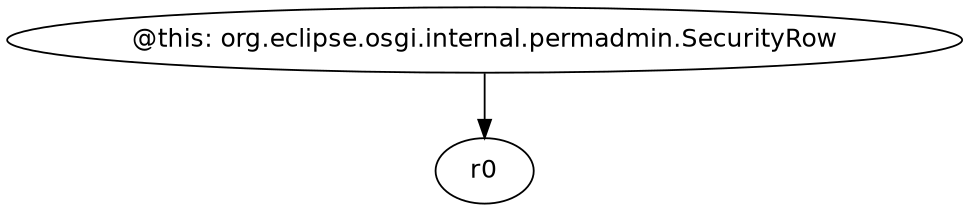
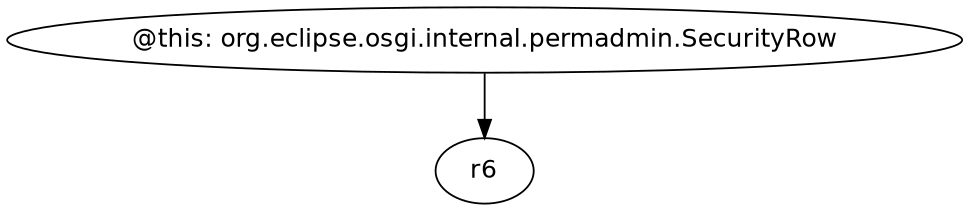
(485, 171) -> (485, 171)
